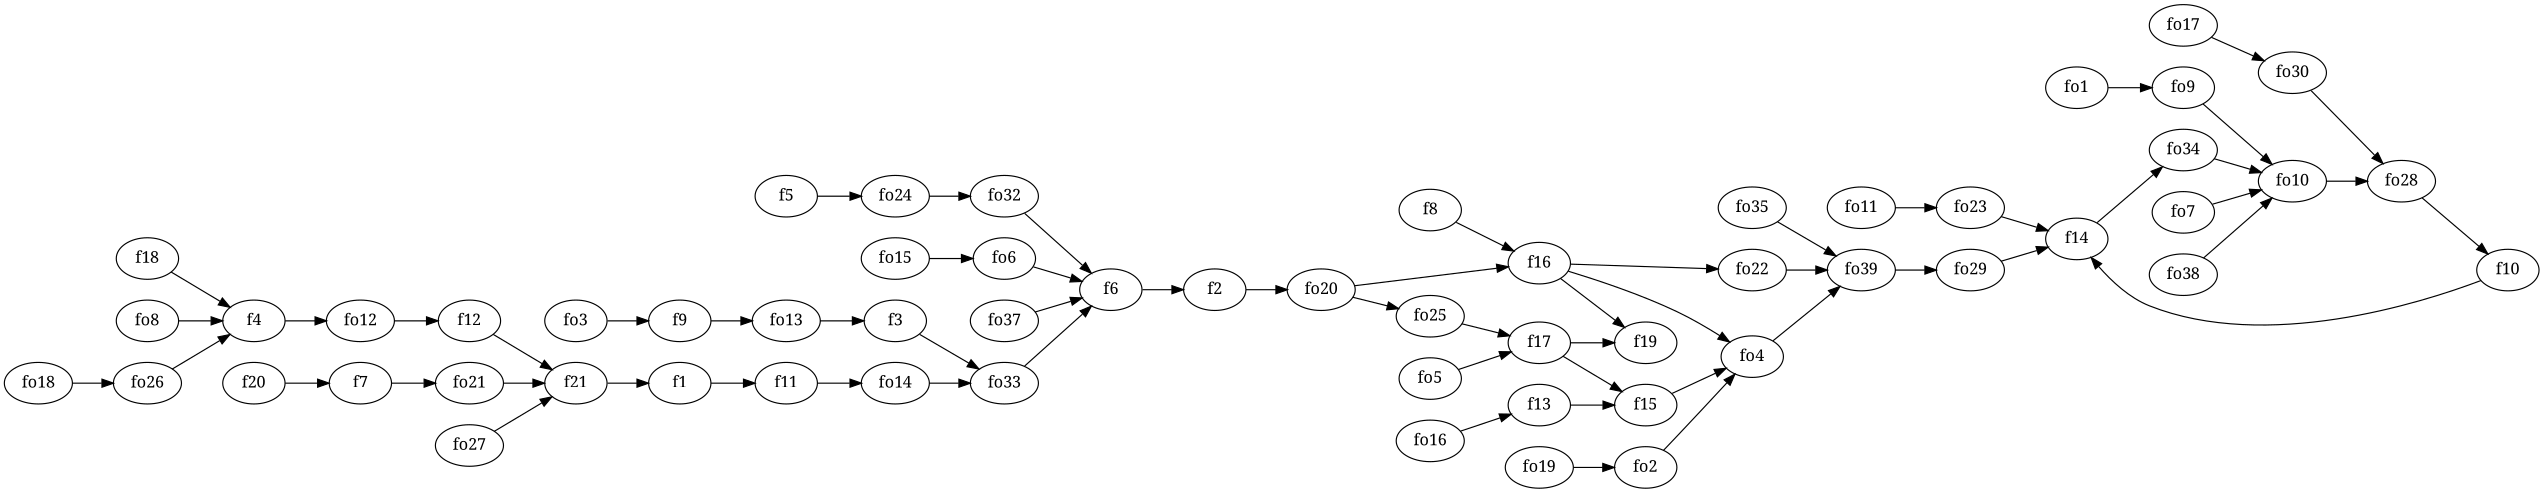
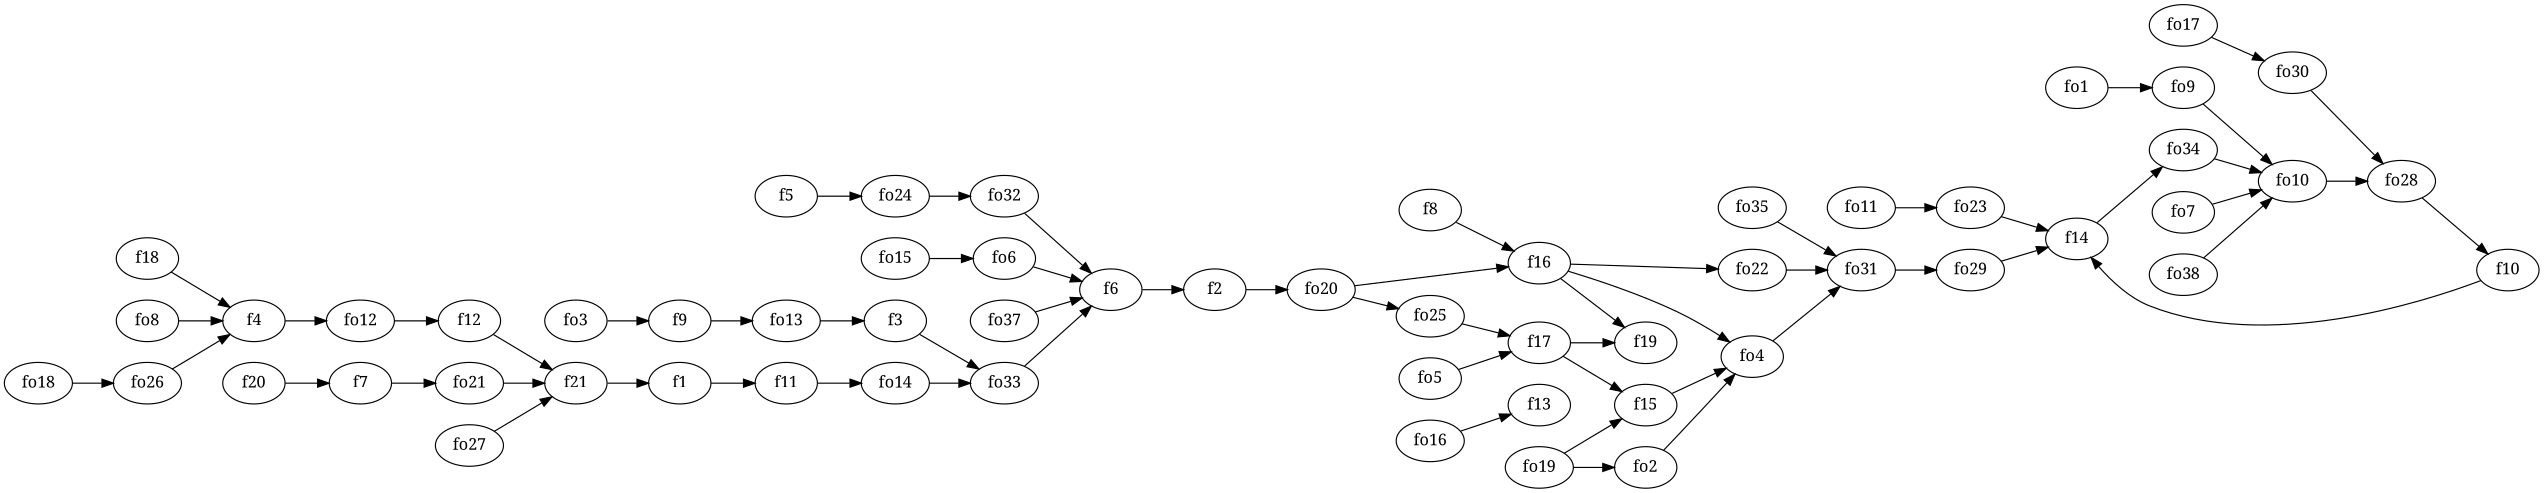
(1861, 270) -> (1861, 270)
(1587, 405) -> (1588, 439)
